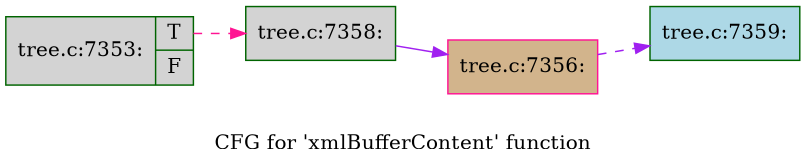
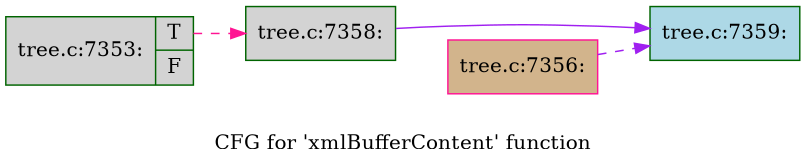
(414, 49) -> (515, 25)
